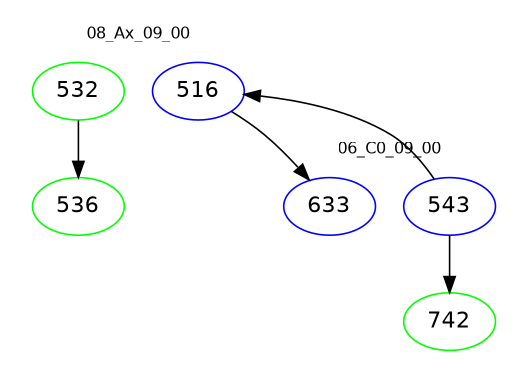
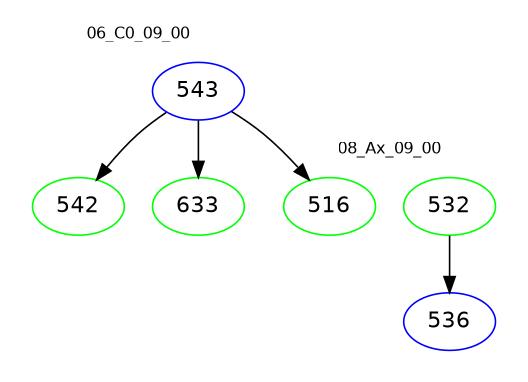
(198, 91) -> (330, 206)
(281, 150) -> (198, 141)
(78, 206) -> (450, 322)
(330, 206) -> (198, 206)
(450, 322) -> (78, 206)
